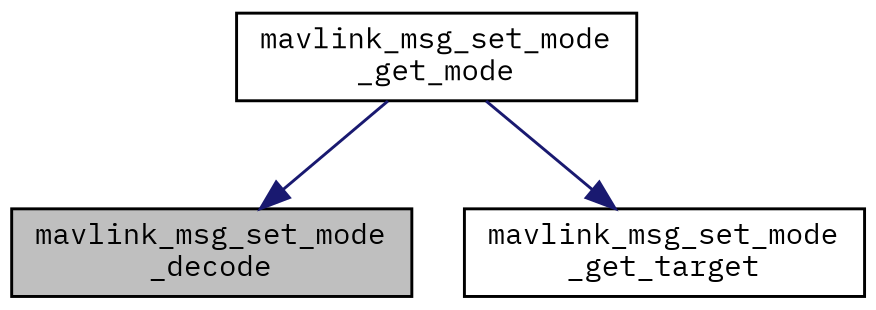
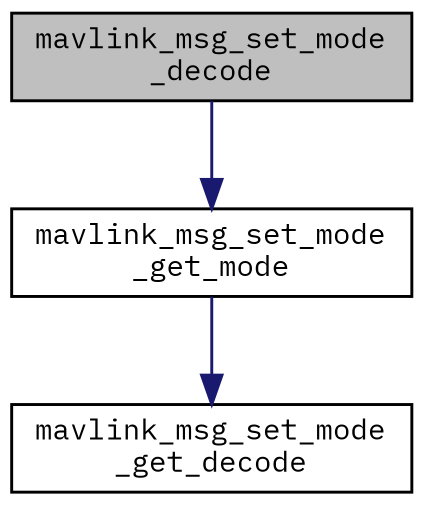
(335, 145) -> (212, 140)
(664, 253) -> (212, 448)
